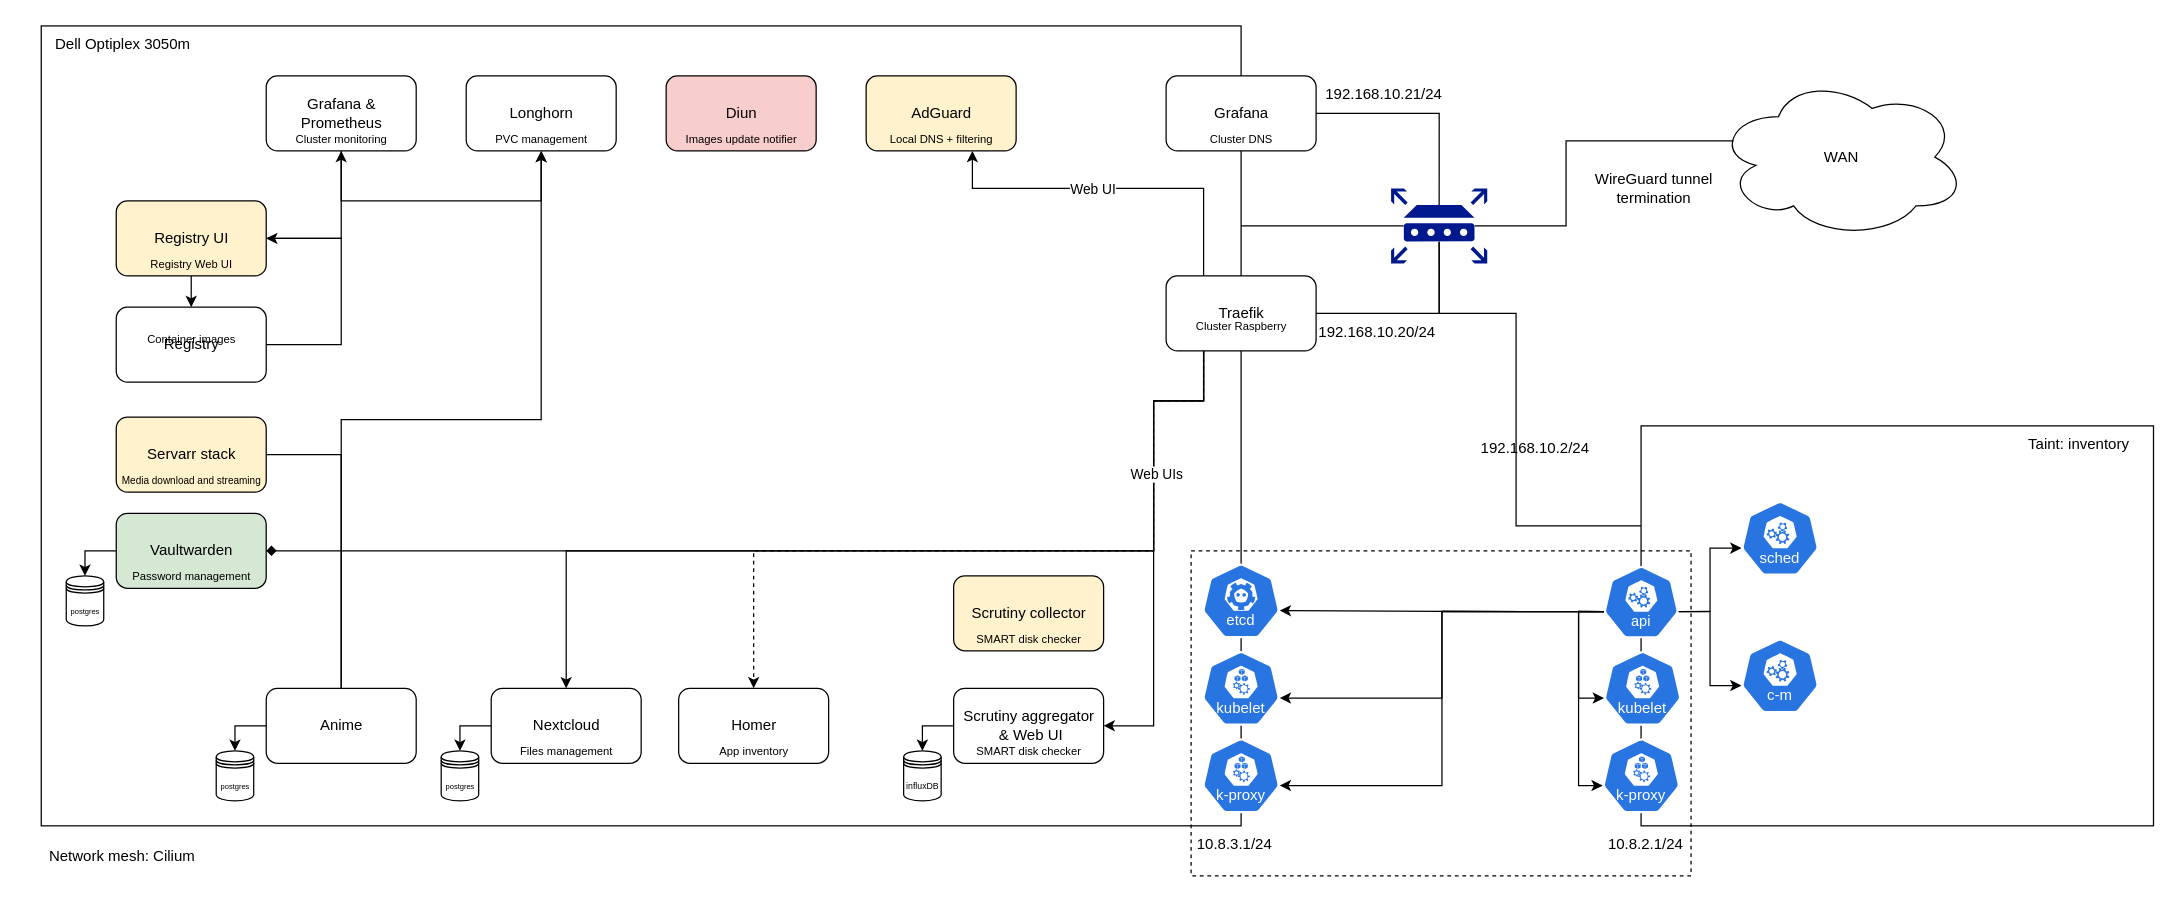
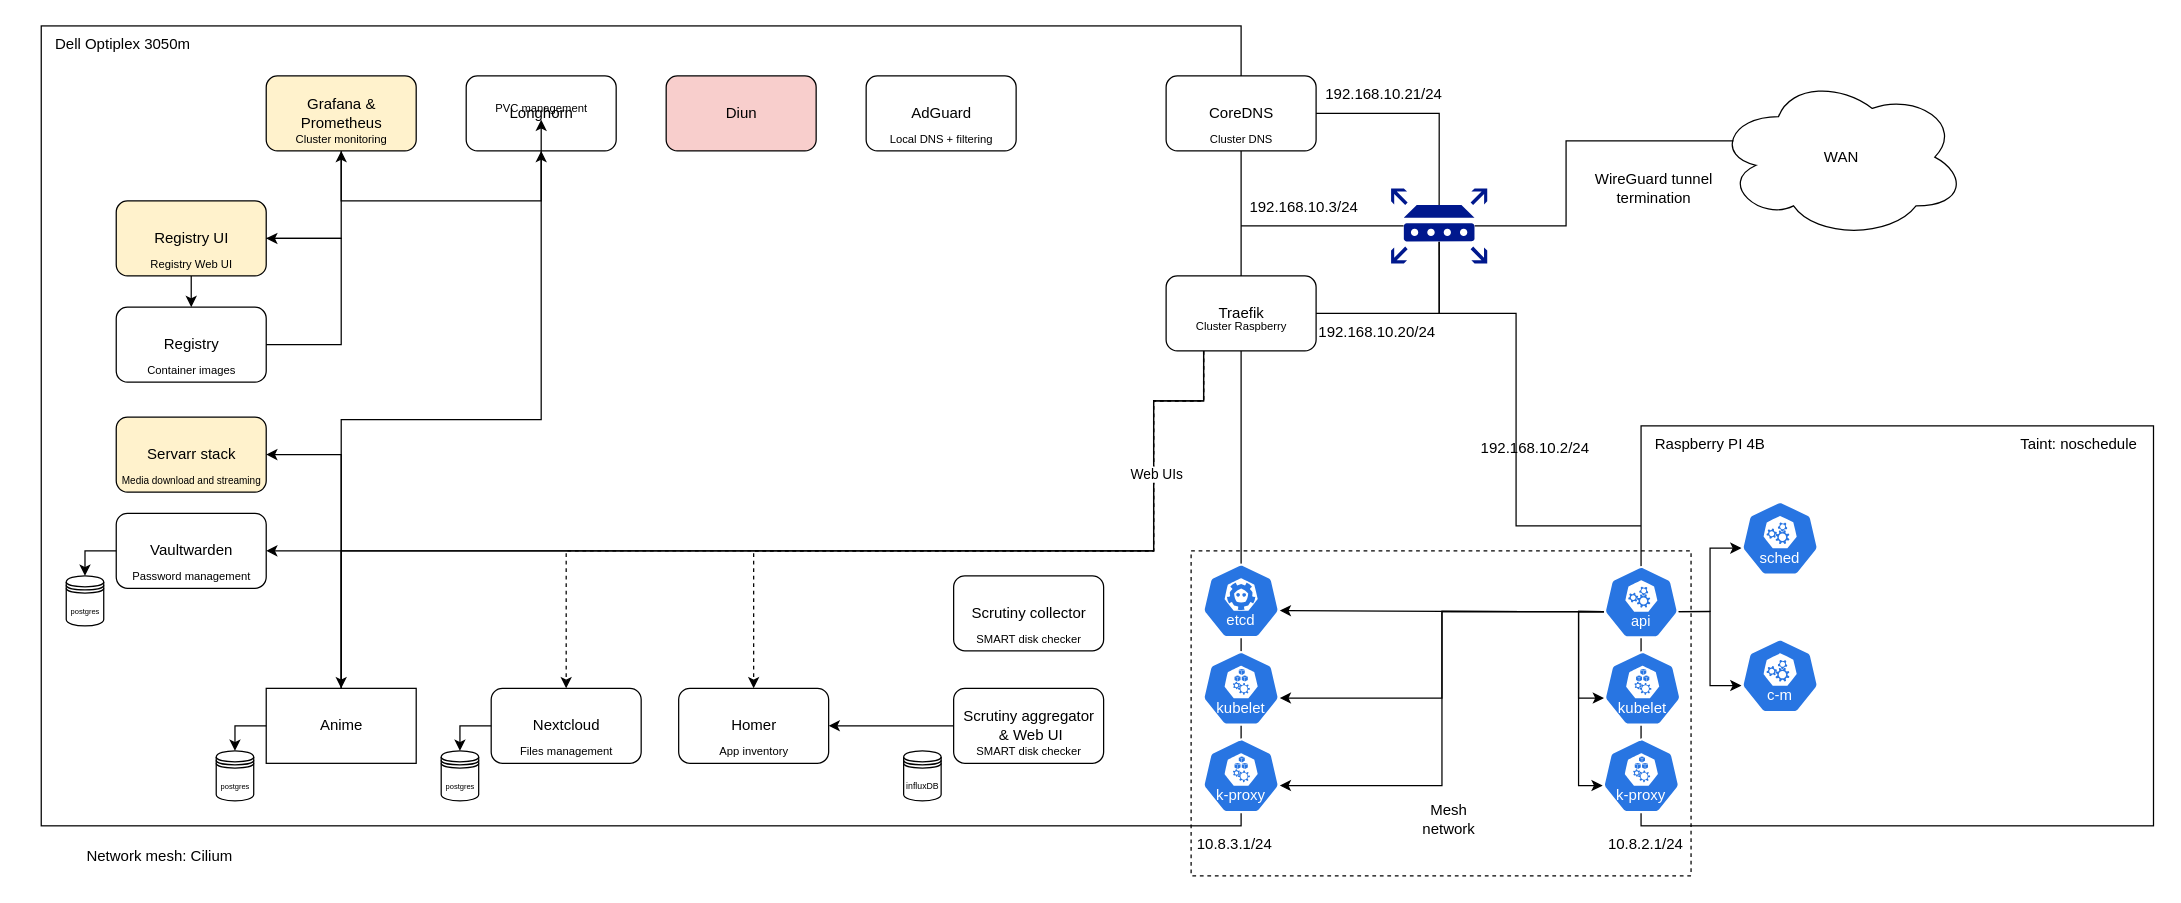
(341, 113) -> (341, 113)
(941, 113) -> (941, 113)
(1242, 113) -> (1242, 113)
(541, 138) -> (541, 107)
(741, 138) -> none
(1118, 188) -> none
none -> (1304, 207)
(191, 338) -> (191, 369)
none -> (1204, 401)
none -> (1710, 444)
(2079, 444) -> (2079, 444)
(272, 454) -> (276, 454)
(191, 551) -> (191, 551)
(277, 551) -> (276, 551)
(1029, 613) -> (1029, 613)
(566, 616) -> (566, 616)
(1154, 659) -> none
(341, 726) -> (341, 726)
(923, 734) -> (881, 726)
none -> (1450, 819)
(123, 857) -> (160, 857)
